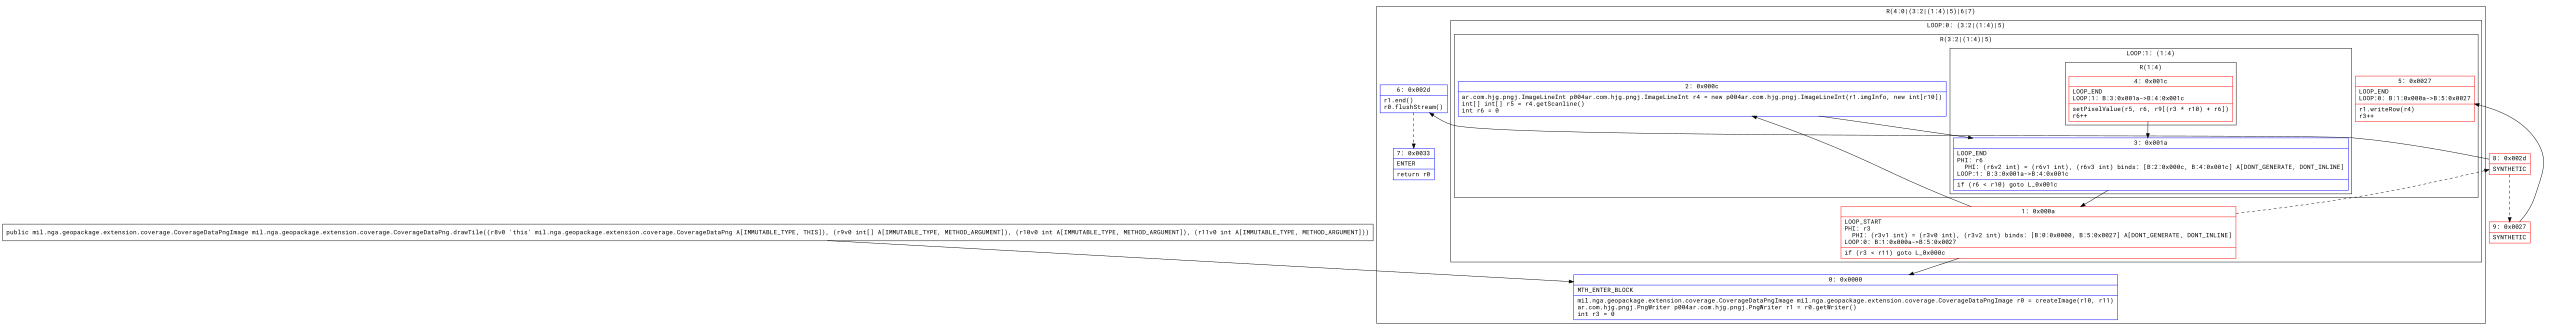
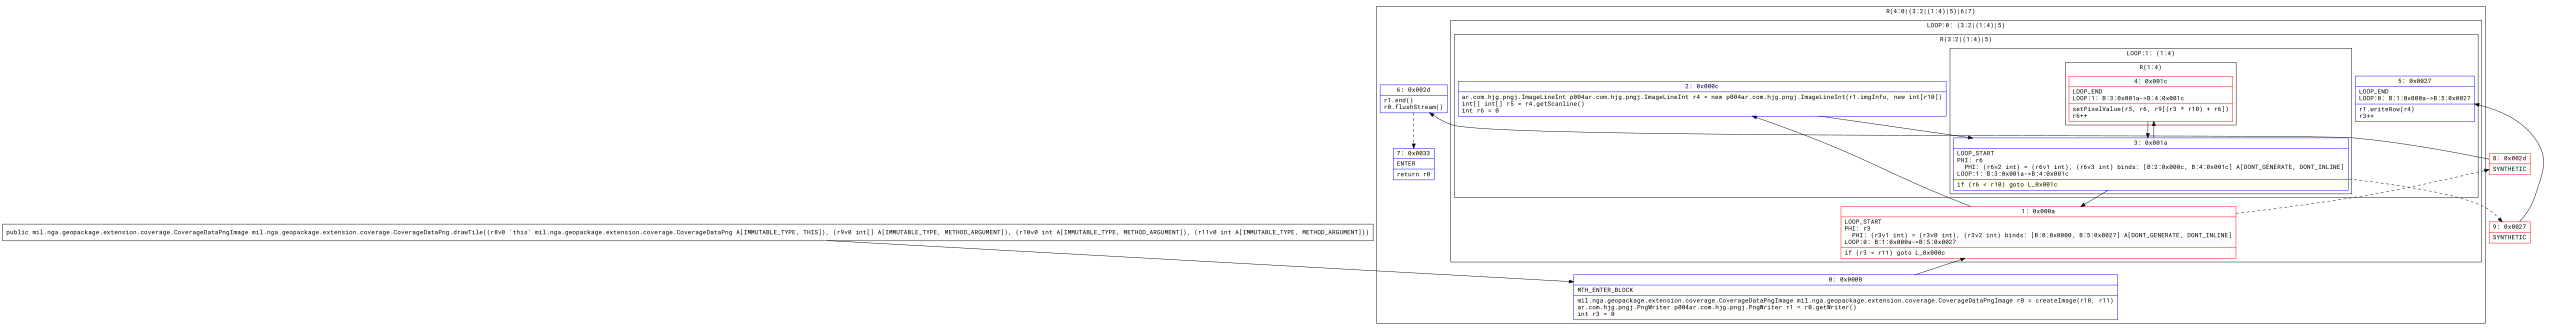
(2415, 99) -> (2415, 99)
none -> (2154, 132)
(1972, 153) -> (1976, 153)
(2510, 196) -> (2427, 190)
(1936, 266) -> (1938, 267)
